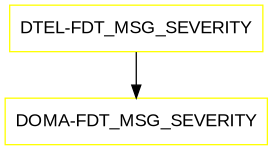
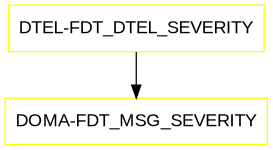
(136, 28) -> (136, 28)
